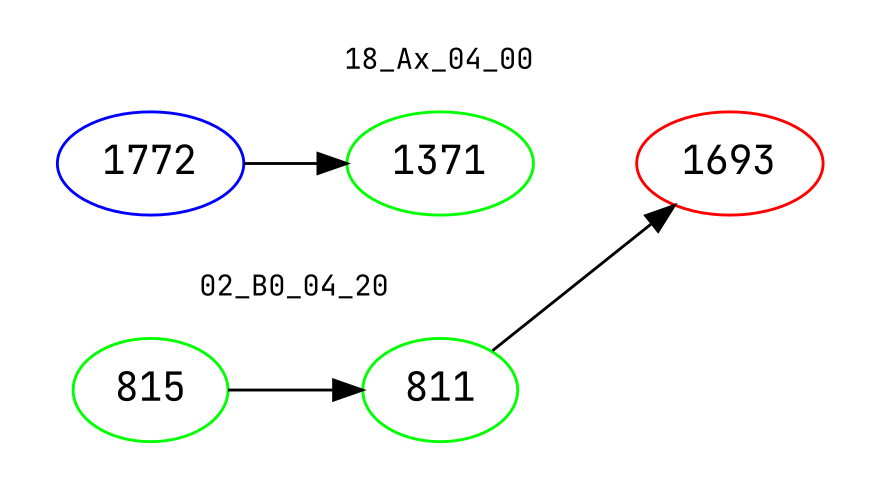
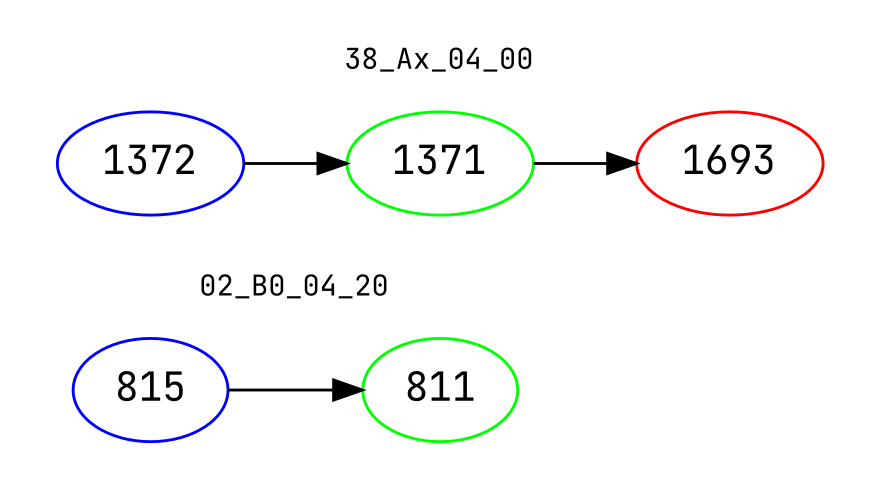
(440, 62) -> (440, 62)
(151, 163) -> (151, 163)
(572, 287) -> (570, 163)
(151, 390) -> (151, 390)
